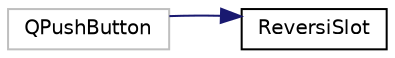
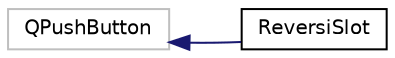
(195, 16) -> (216, 43)
